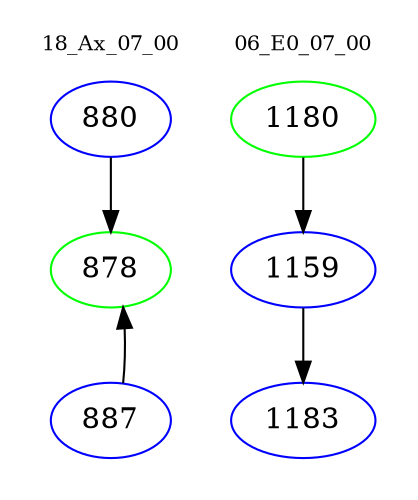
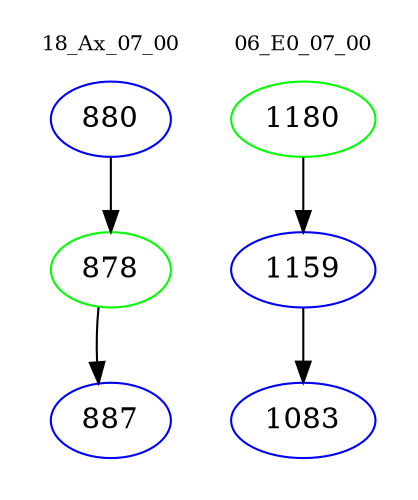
(125, 356) -> (97, 335)
(303, 420) -> (303, 420)
